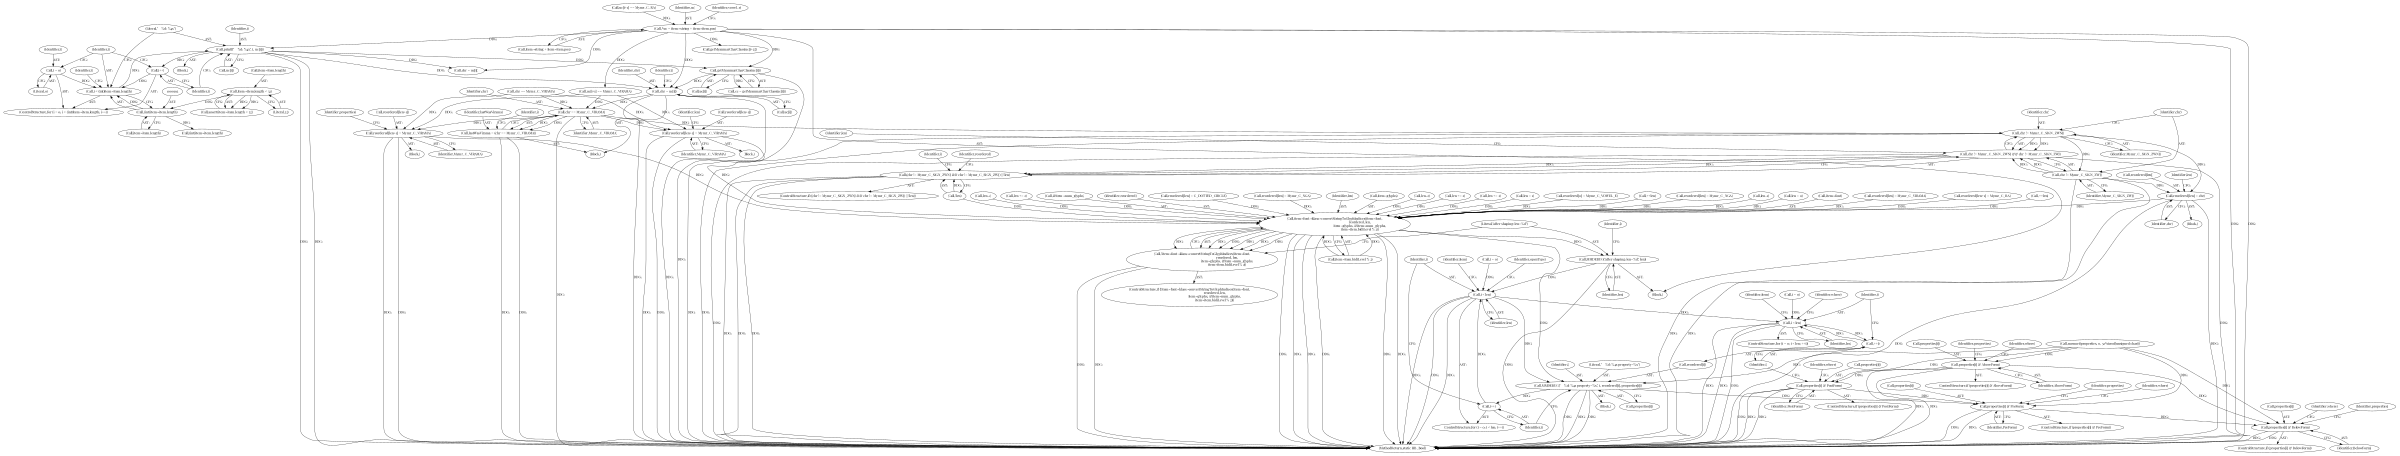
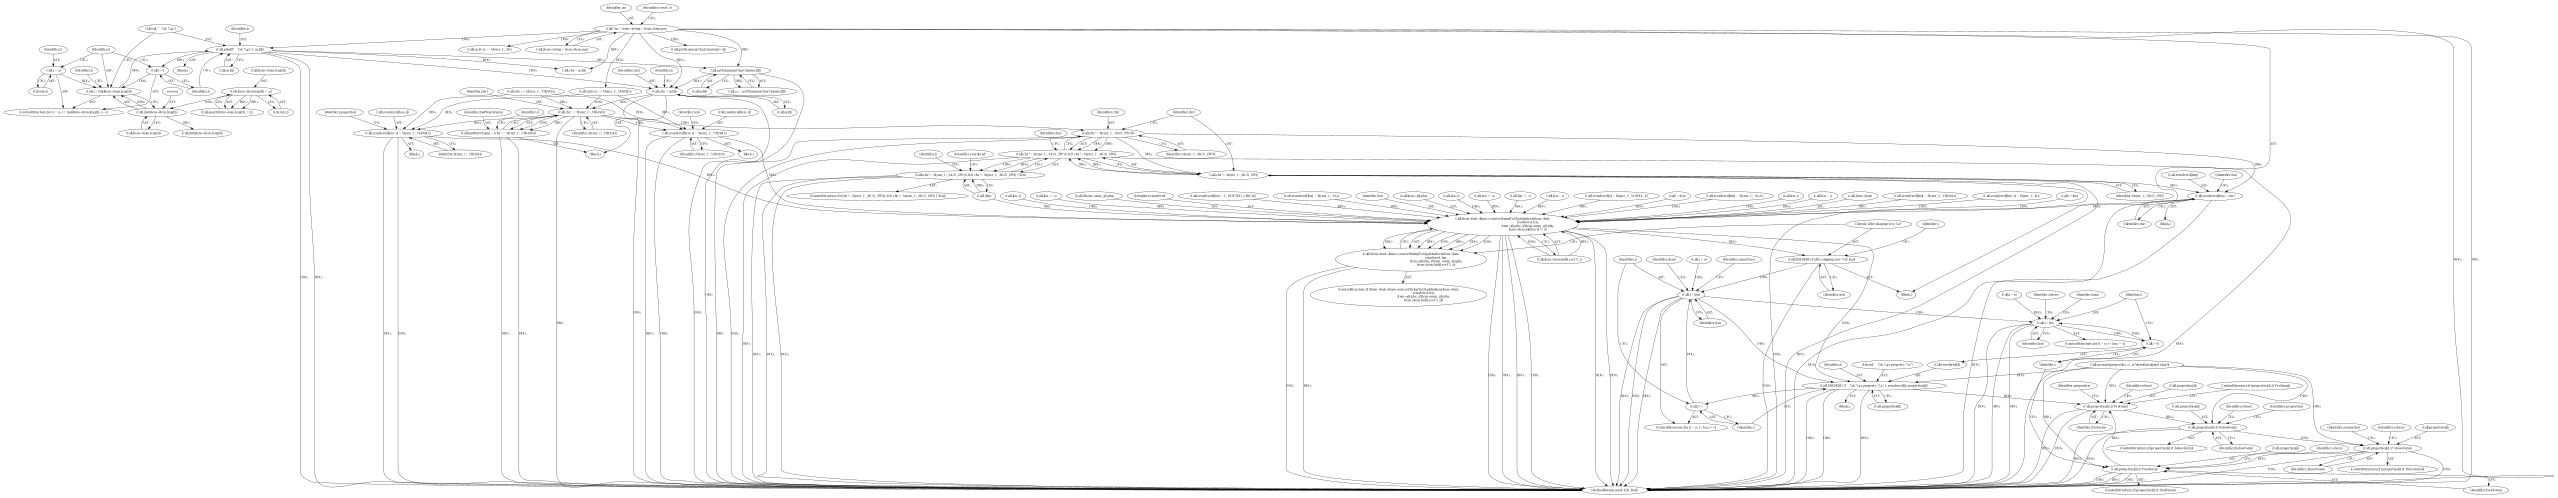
(658, 18) -> (558, 38)
(2144, 374) -> (2297, 439)
(2038, 417) -> (2180, 396)
